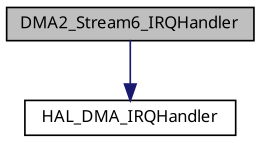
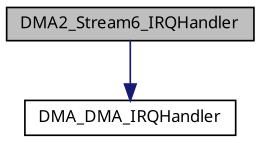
(130, 118) -> (130, 118)
